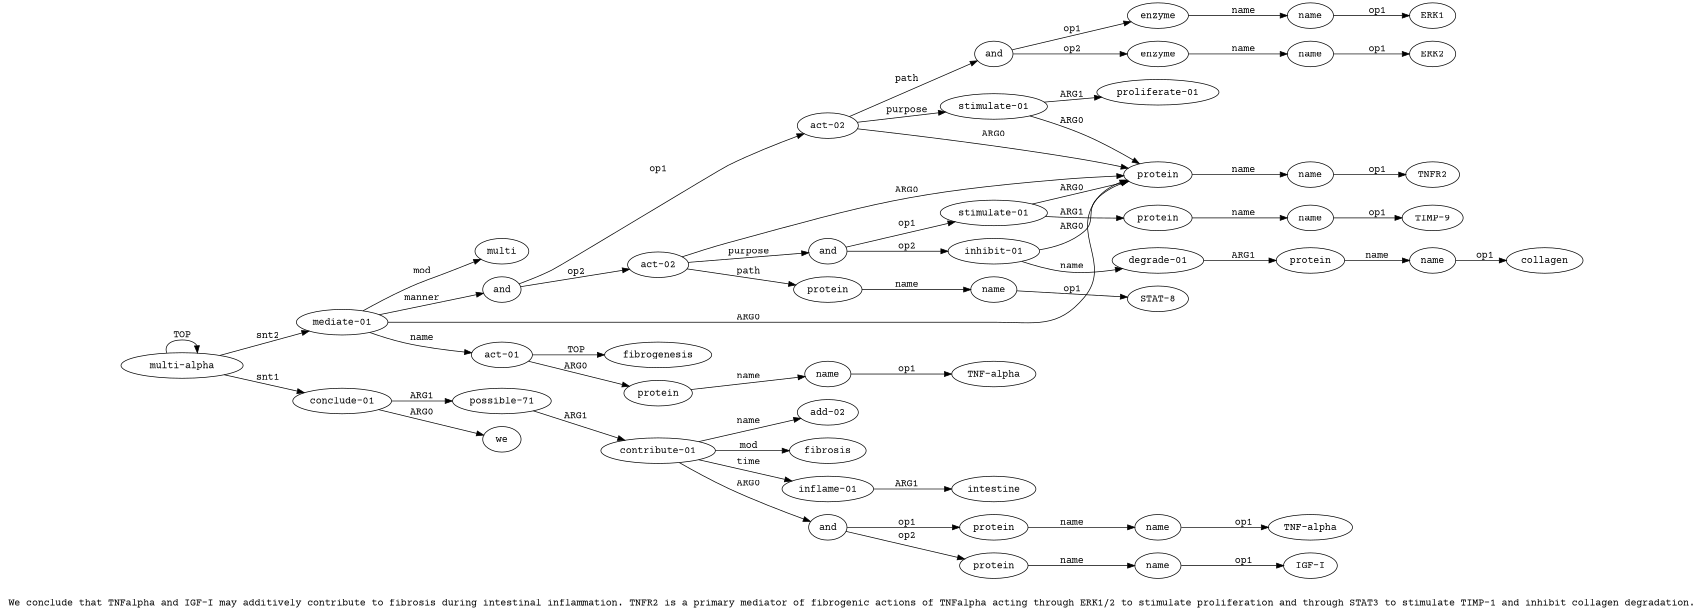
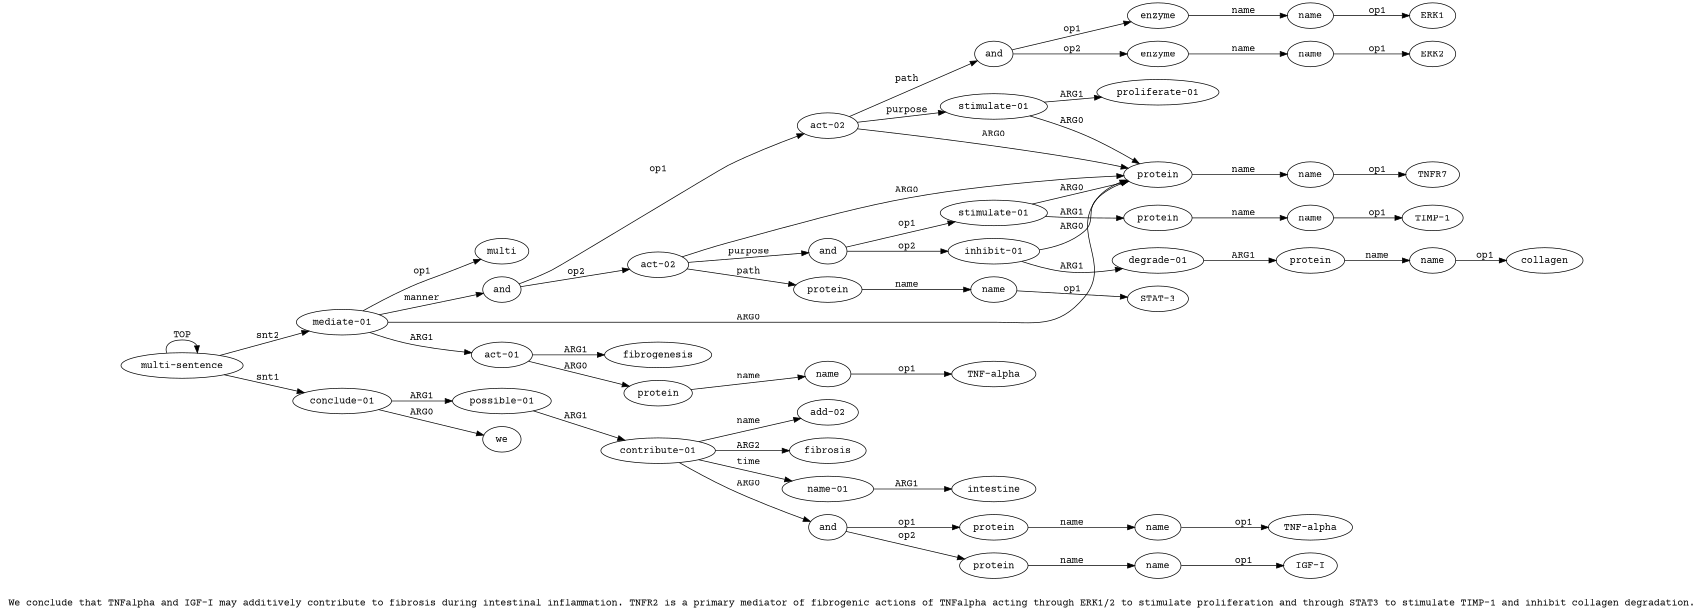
(1433, 175) -> (1433, 175)
(1433, 218) -> (1433, 218)
(1072, 266) -> (1072, 266)
(422, 271) -> (422, 271)
(1158, 299) -> (1158, 299)
(422, 337) -> (422, 337)
(576, 350) -> (576, 350)
(182, 366) -> (182, 366)
(502, 401) -> (502, 401)
(749, 445) -> (749, 445)
(828, 489) -> (828, 489)
